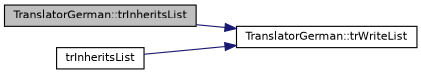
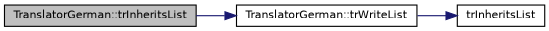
(185, 50) -> (432, 16)
